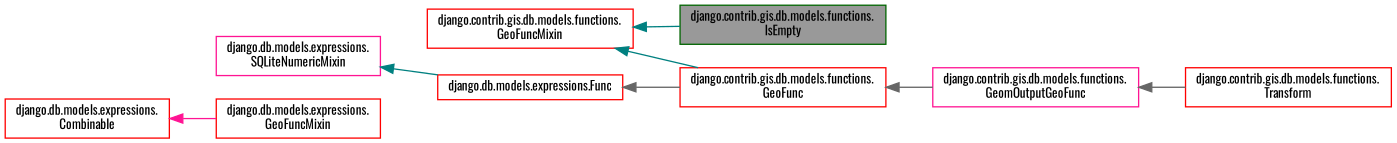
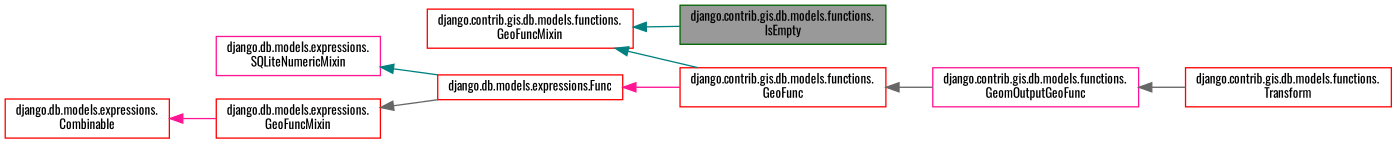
(658, 87) -> (658, 87)
none -> (416, 103)
